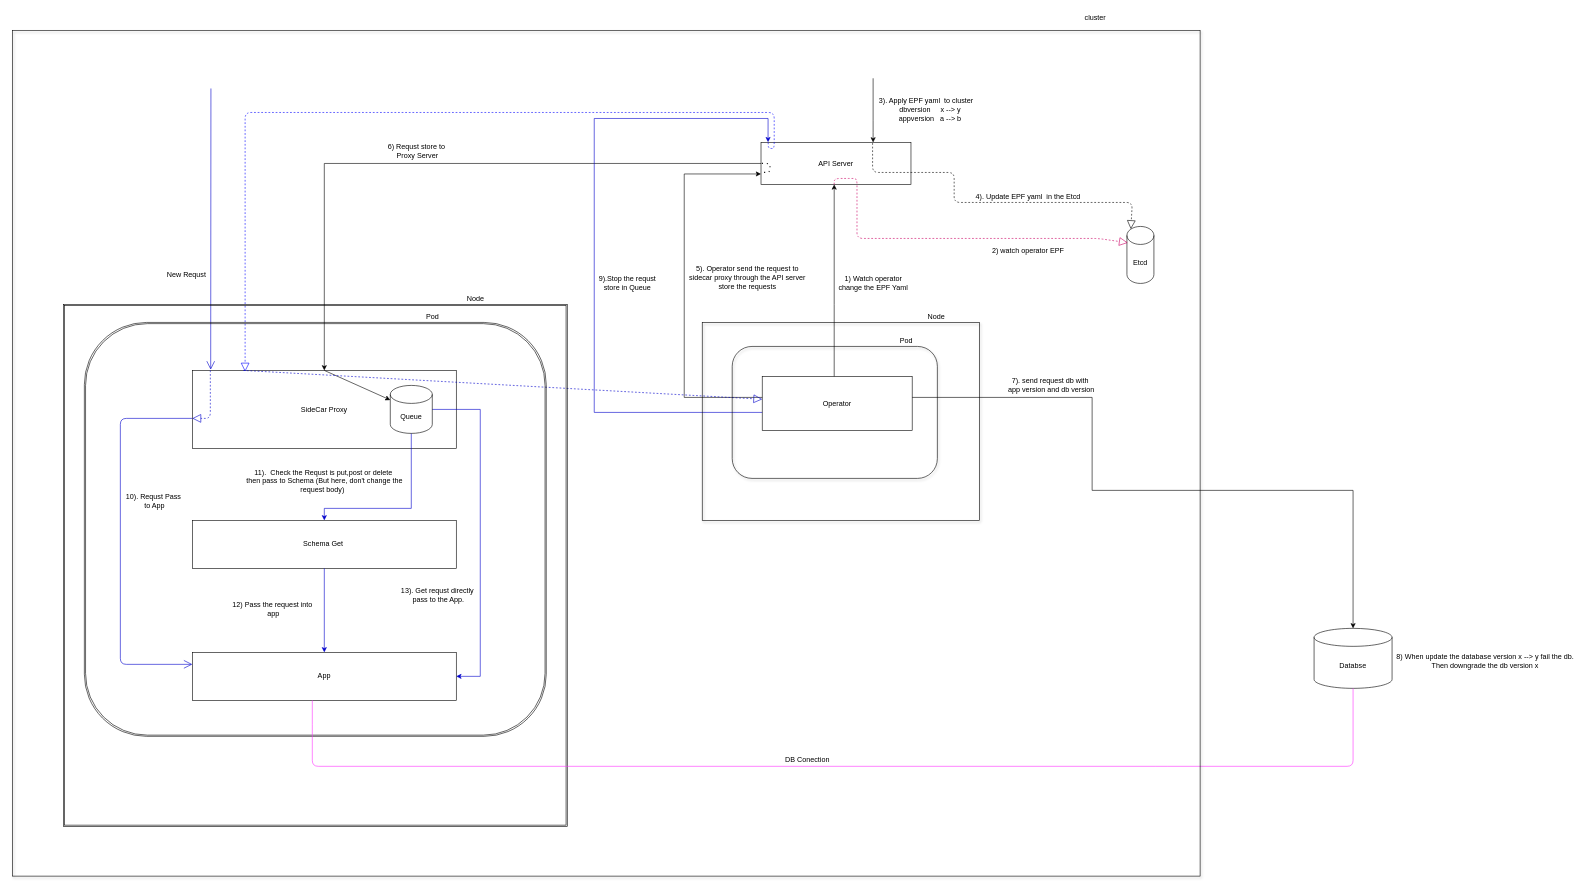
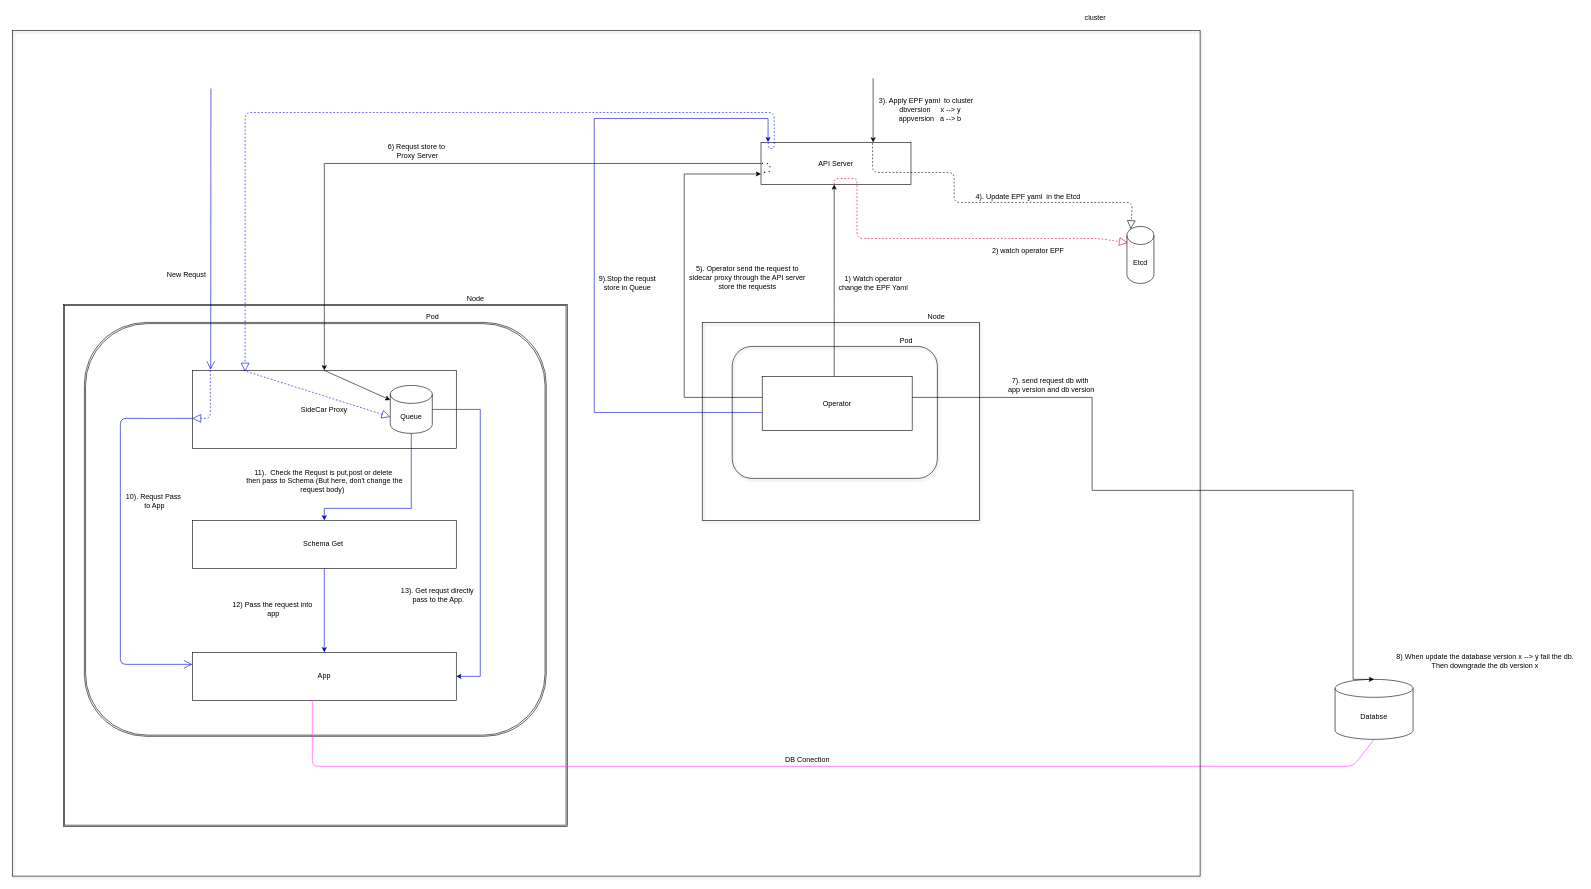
(469, 383) -> (313, 393)
(1353, 659) -> (1374, 710)
